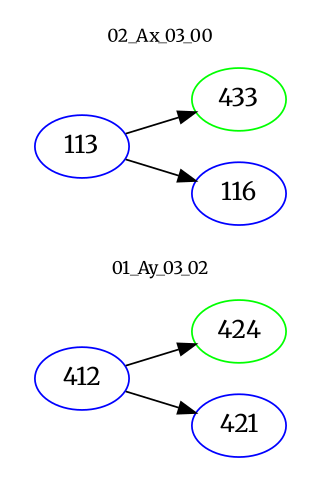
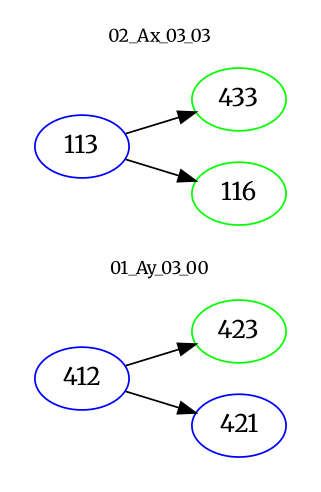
(160, 38) -> (160, 38)
(239, 194) -> (239, 194)
(160, 270) -> (160, 270)
(239, 331) -> (239, 331)
